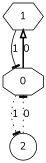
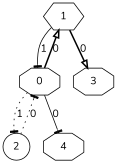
none -> (94, 82)
none -> (64, 147)
